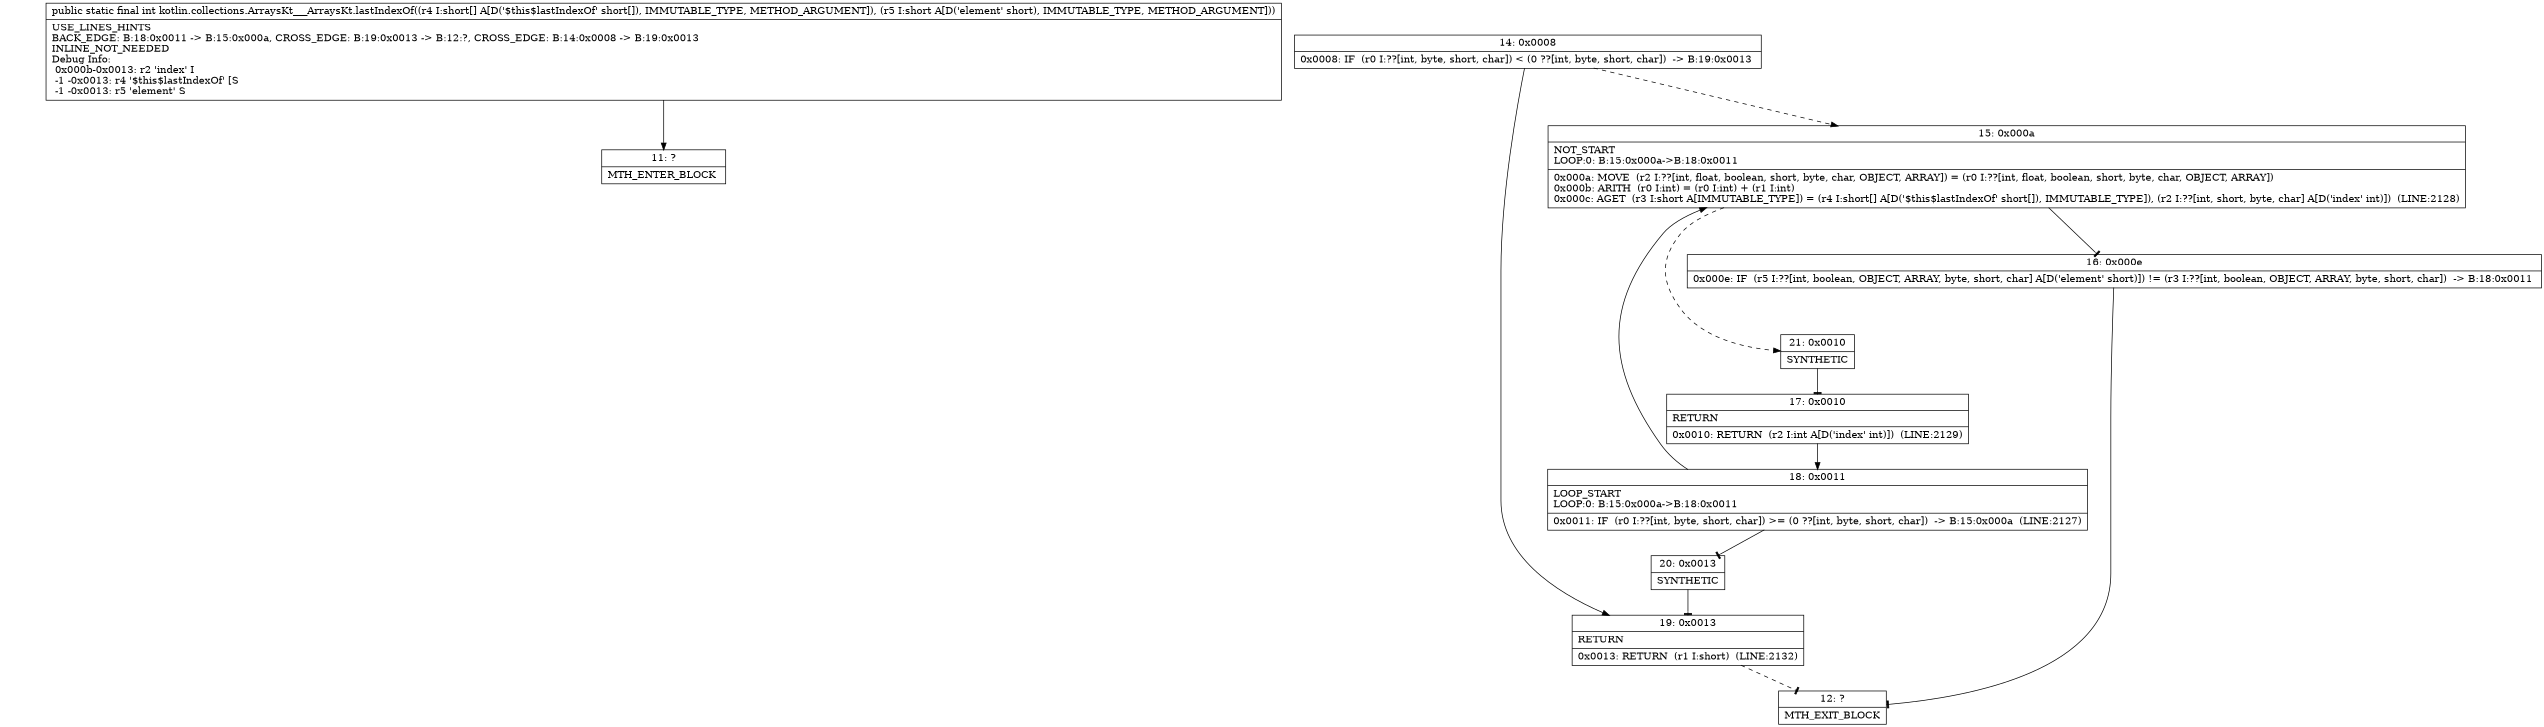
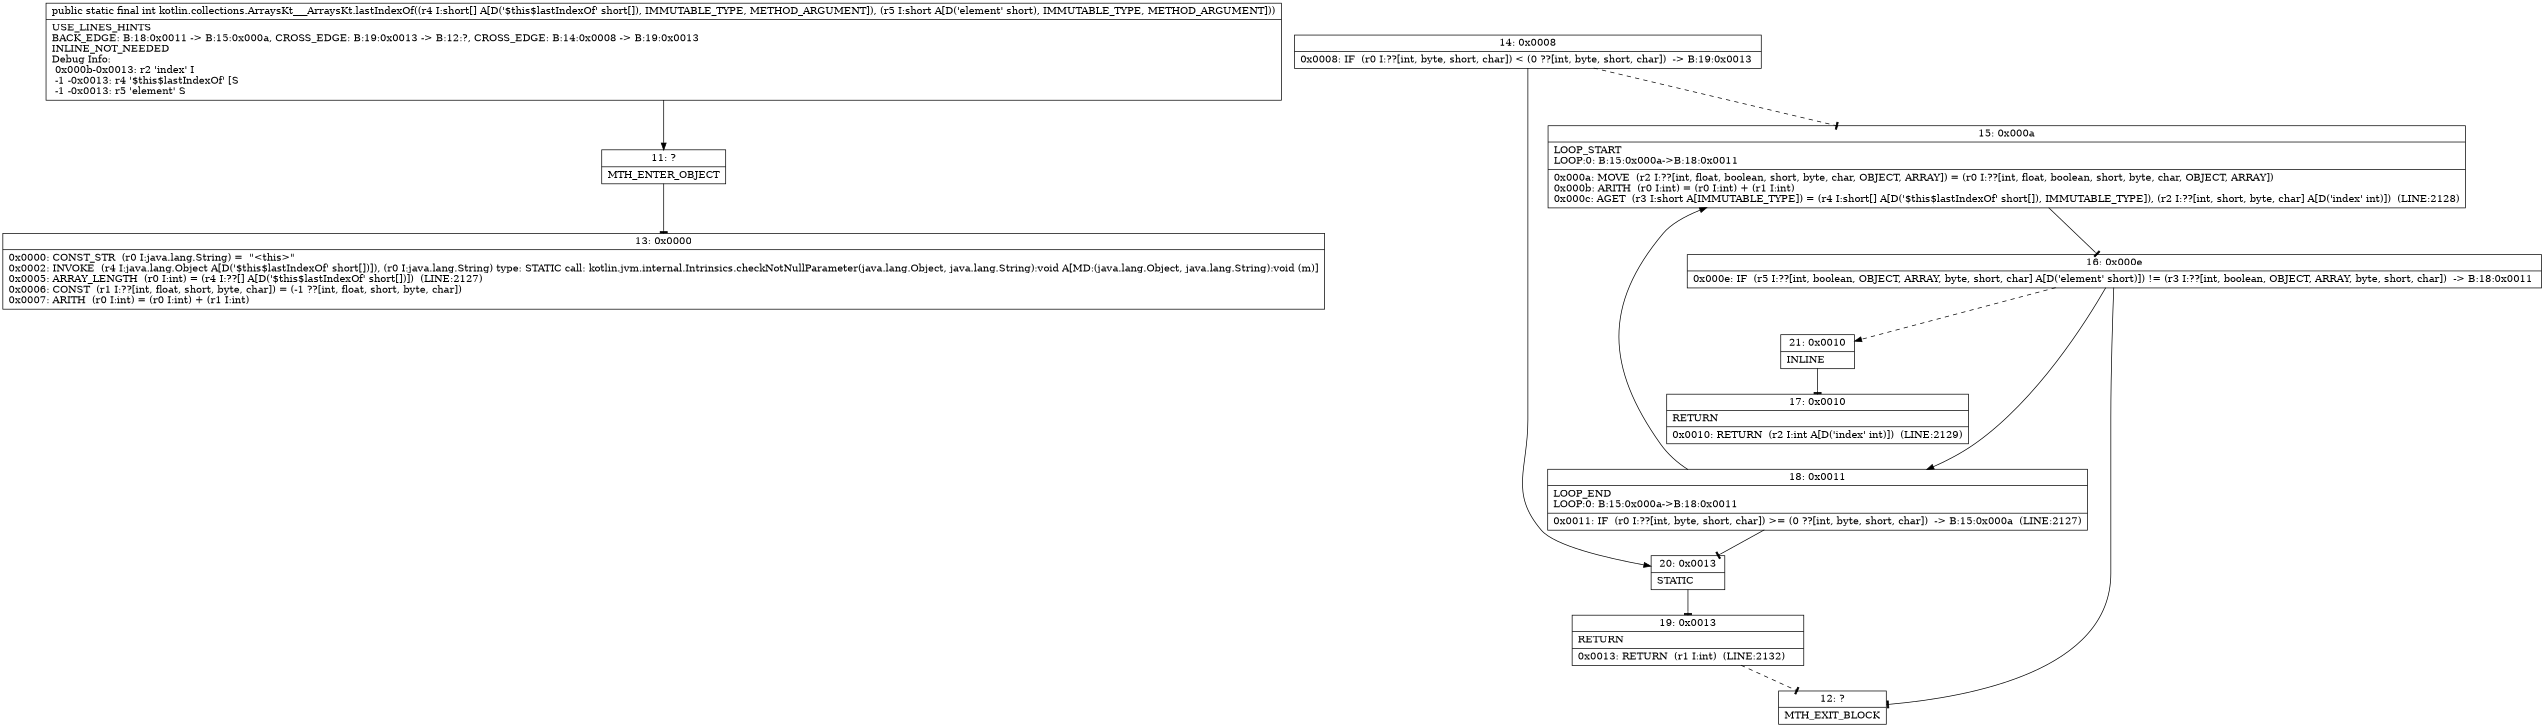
(1714, 97) -> (1714, 97)
(1585, 150) -> (1588, 150)
(662, 175) -> (664, 175)
none -> (664, 271)
(1673, 297) -> (1959, 313)
(1818, 360) -> (1806, 360)
(1501, 364) -> (1528, 356)
(1818, 453) -> (2033, 390)
(1587, 494) -> (1582, 494)
(1688, 581) -> (1675, 581)
(1688, 657) -> (1682, 657)
